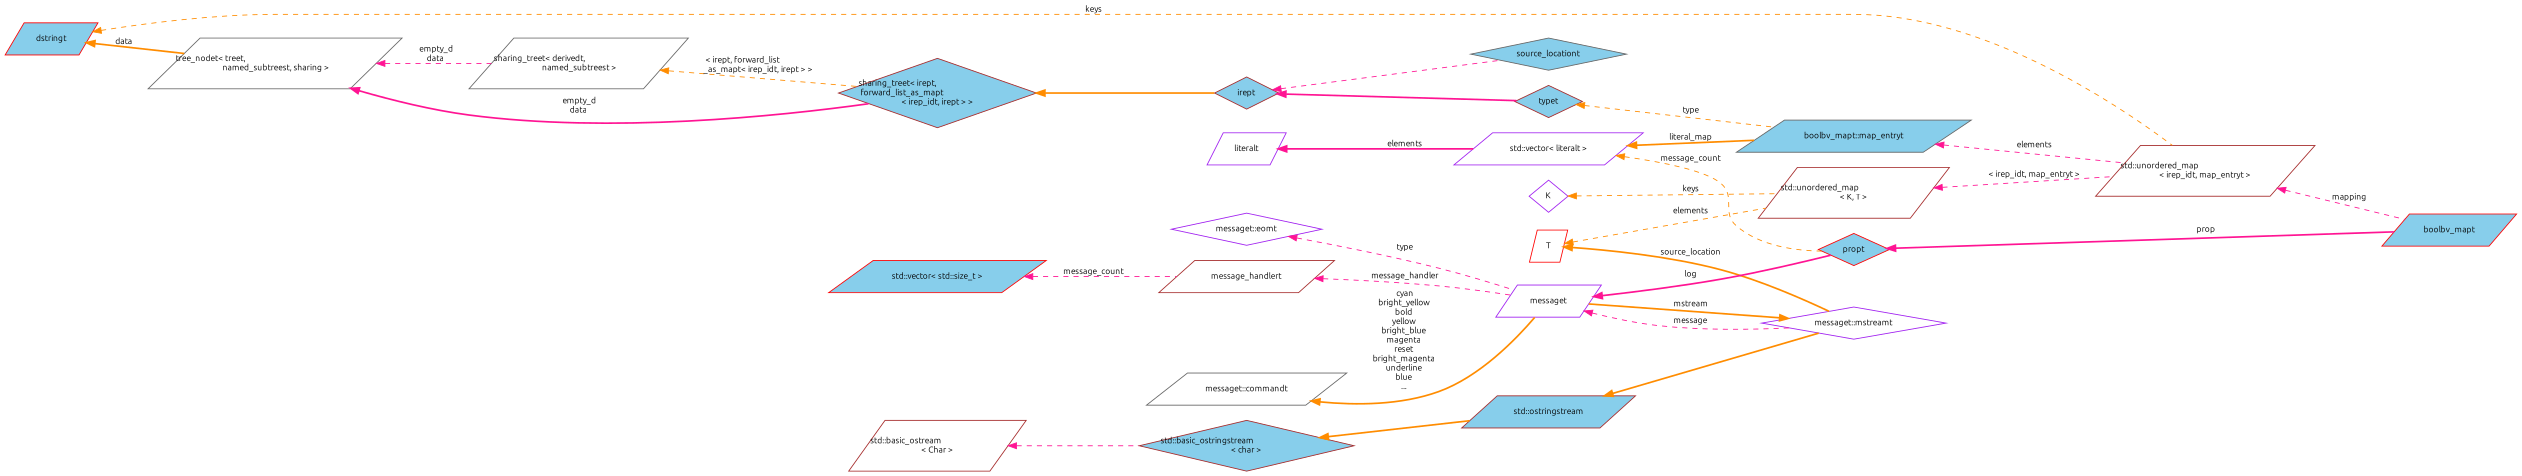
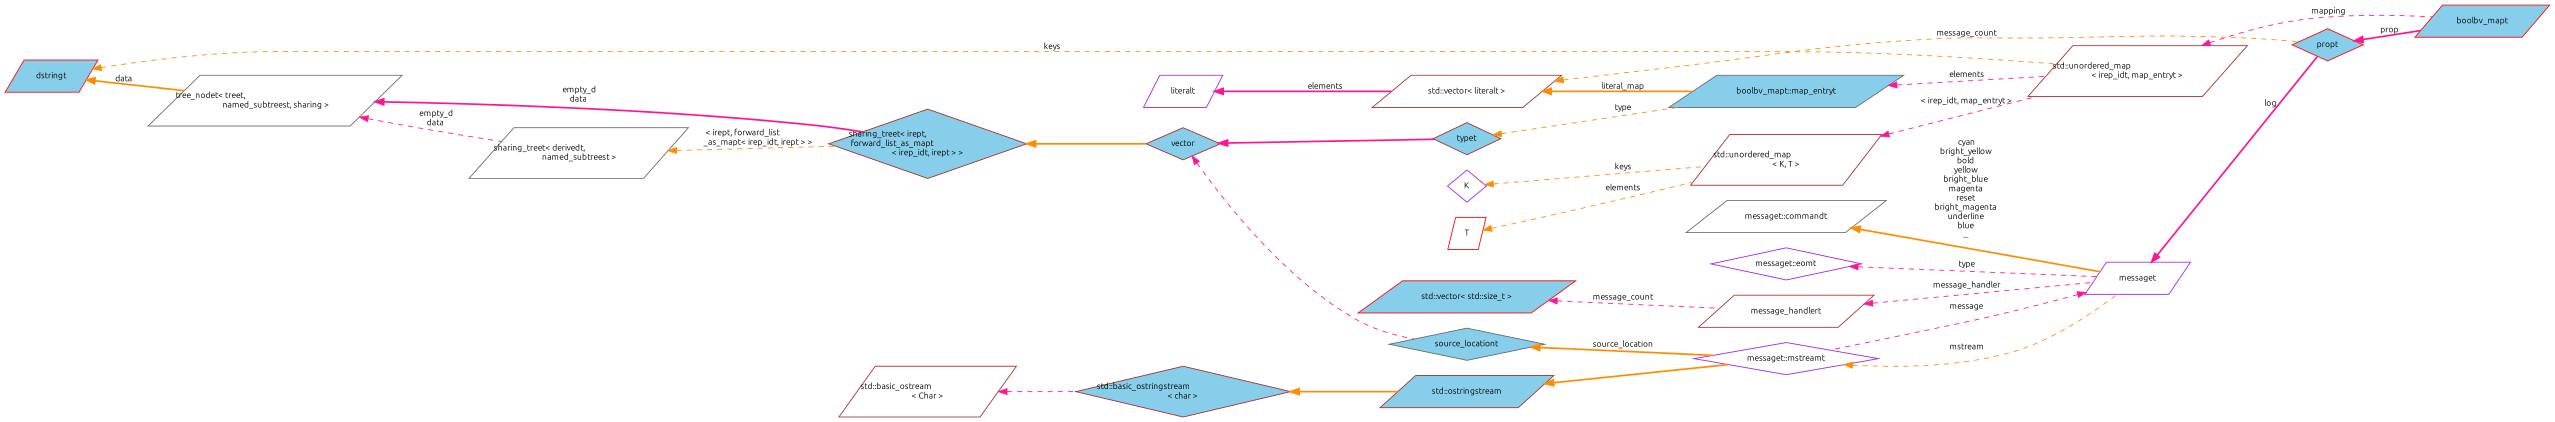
(1247, 93) -> (1183, 144)
(1549, 149) -> (1467, 91)
(1704, 266) -> (1626, 351)
(1684, 311) -> (1992, 357)
